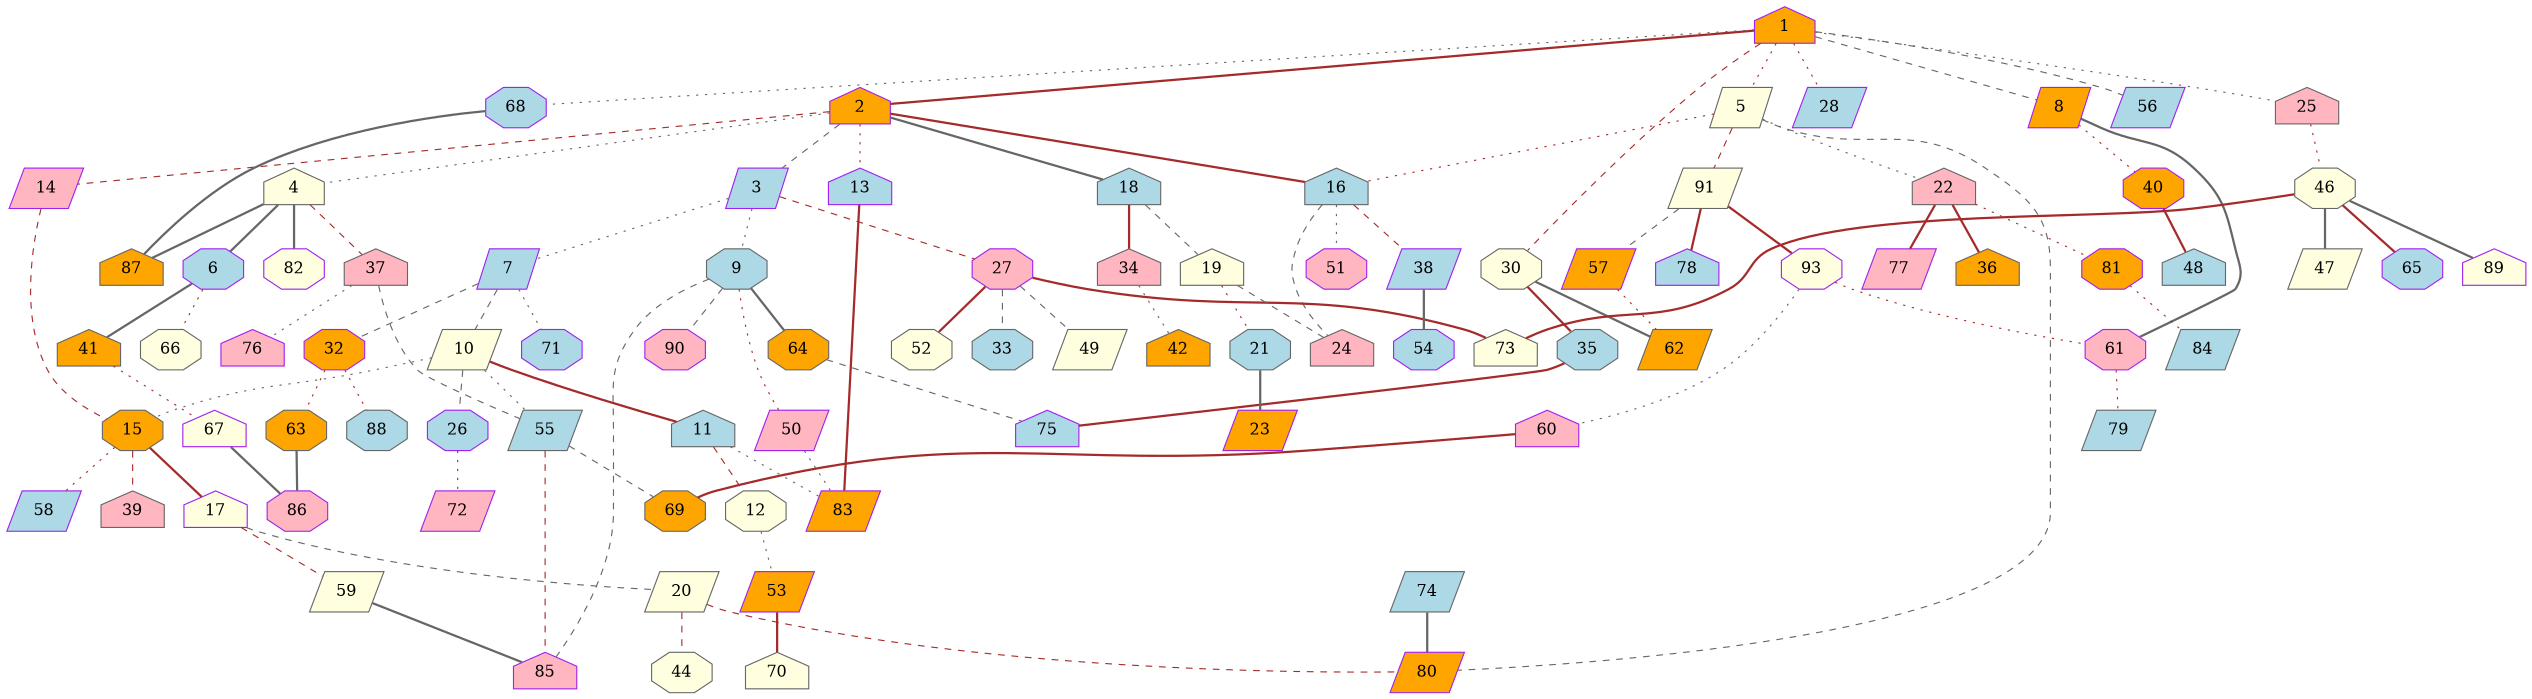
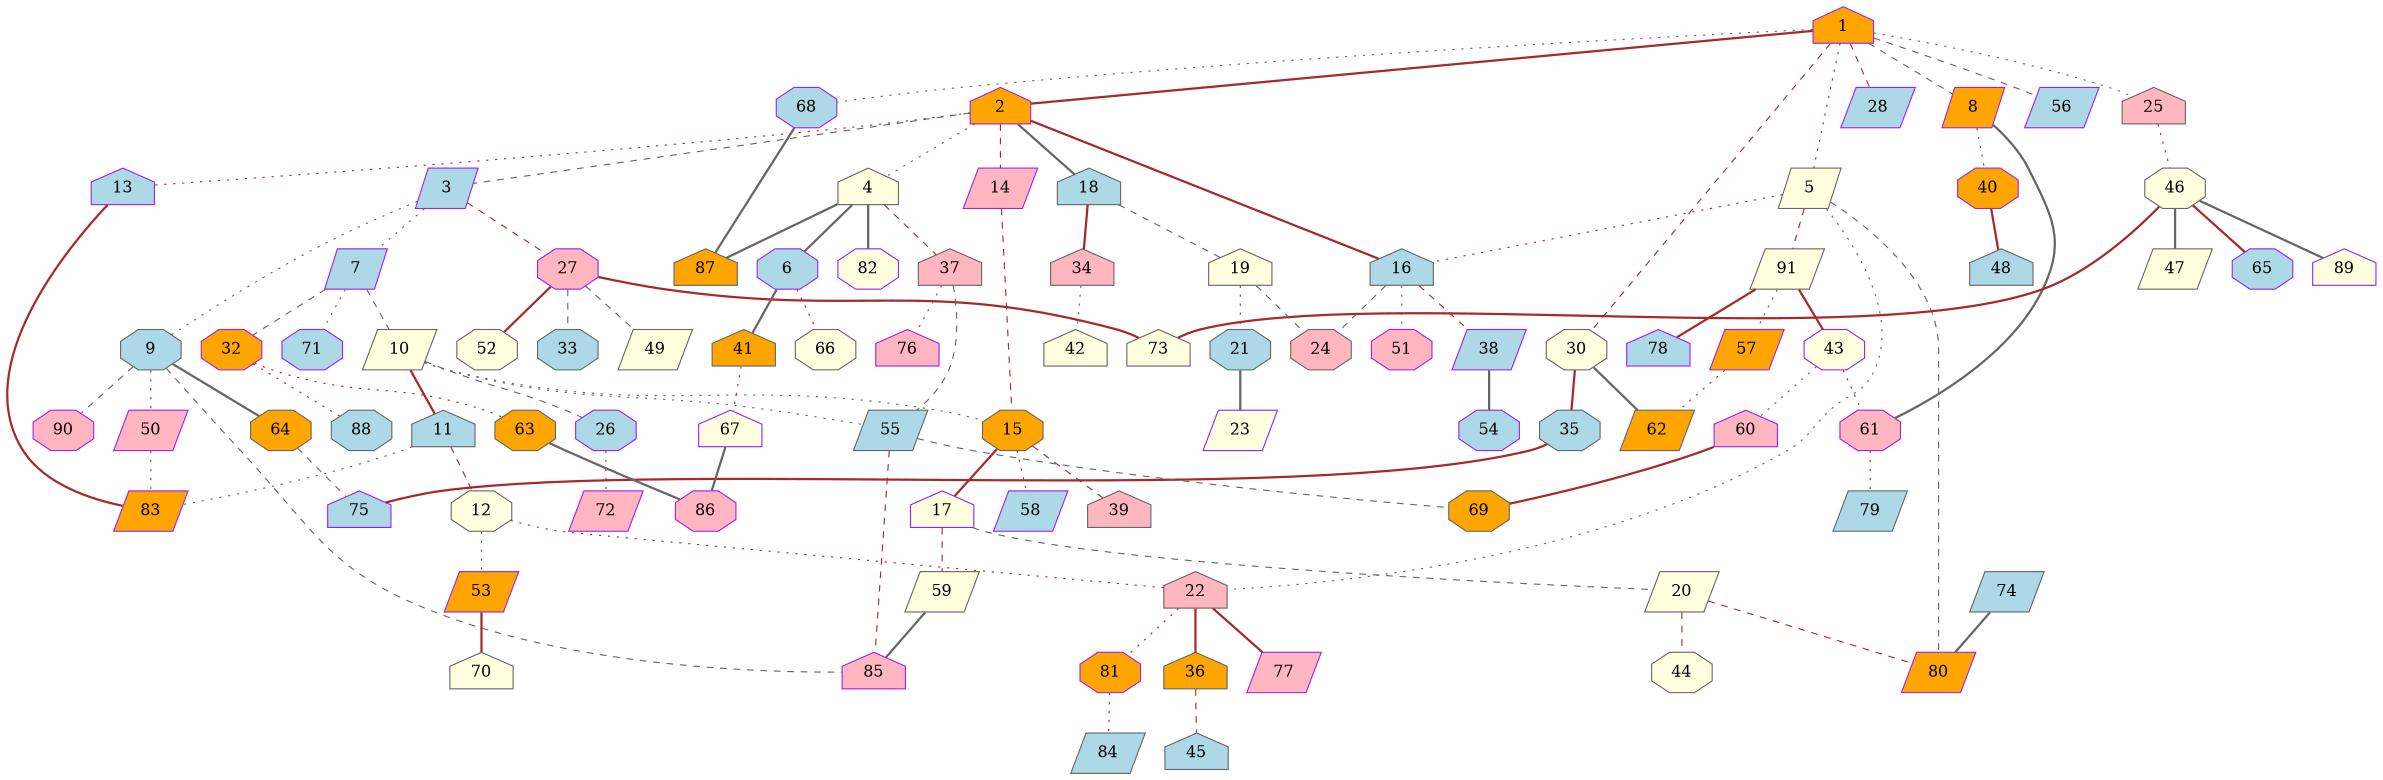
(1806, 65) -> (1860, 65)
(1652, 229) -> (1767, 309)
(1812, 269) -> (1834, 350)
(1178, 350) -> (1076, 350)
(1342, 350) -> (1321, 350)
(1260, 430) -> (1240, 430)
none -> (837, 557)
none -> (1197, 753)
